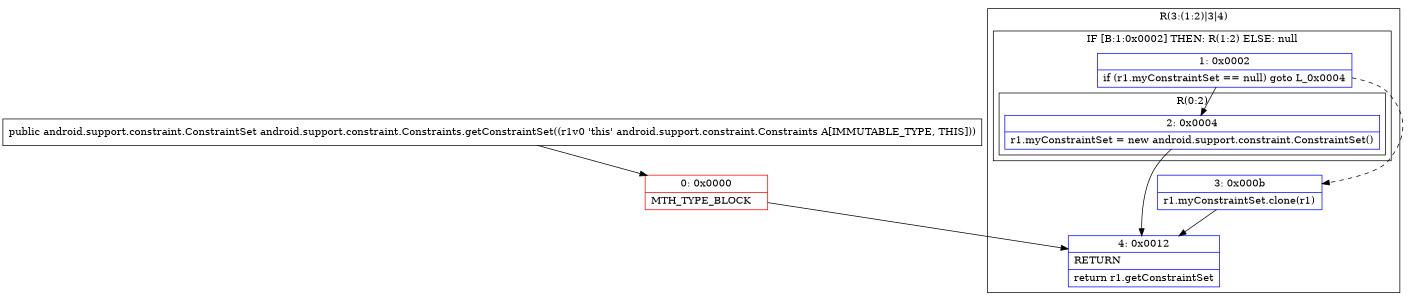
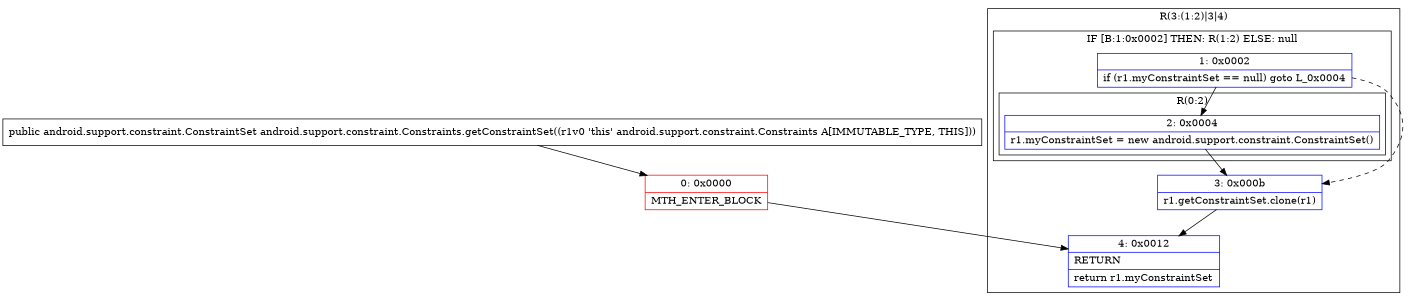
(1147, 185) -> (1214, 159)
(701, 201) -> (706, 201)
(1239, 201) -> (1240, 201)
(1144, 278) -> (1144, 278)
